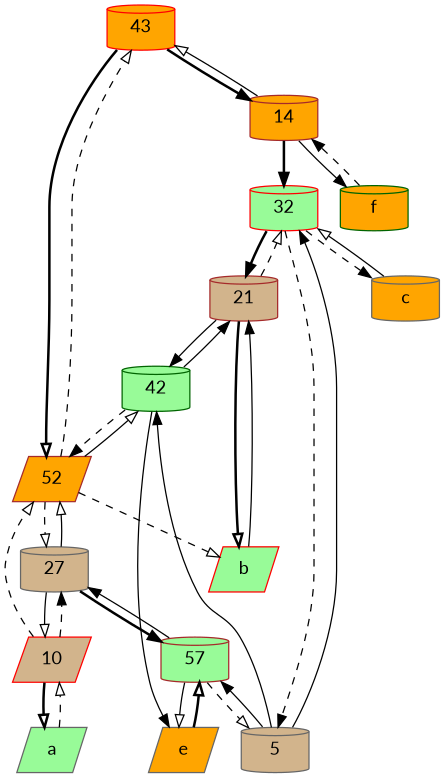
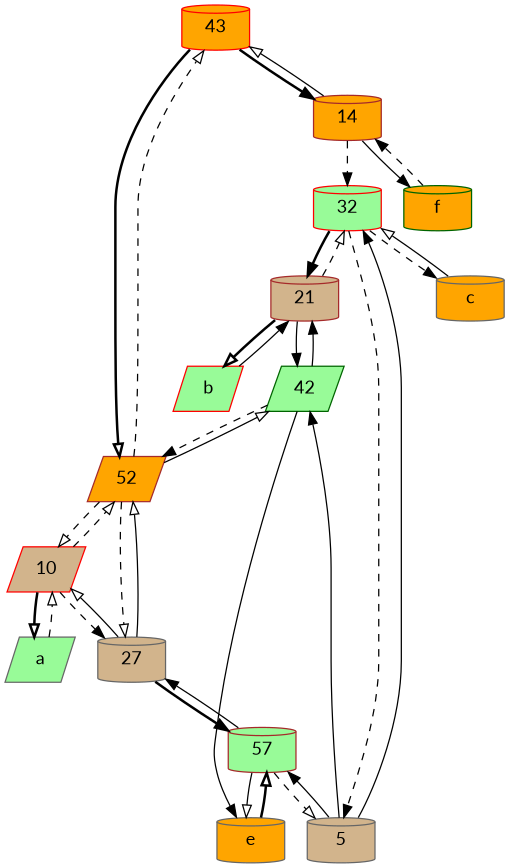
(284, 157) -> (347, 157)
(156, 389) -> (305, 389)
(150, 525) -> (83, 519)
(184, 750) -> (251, 840)
